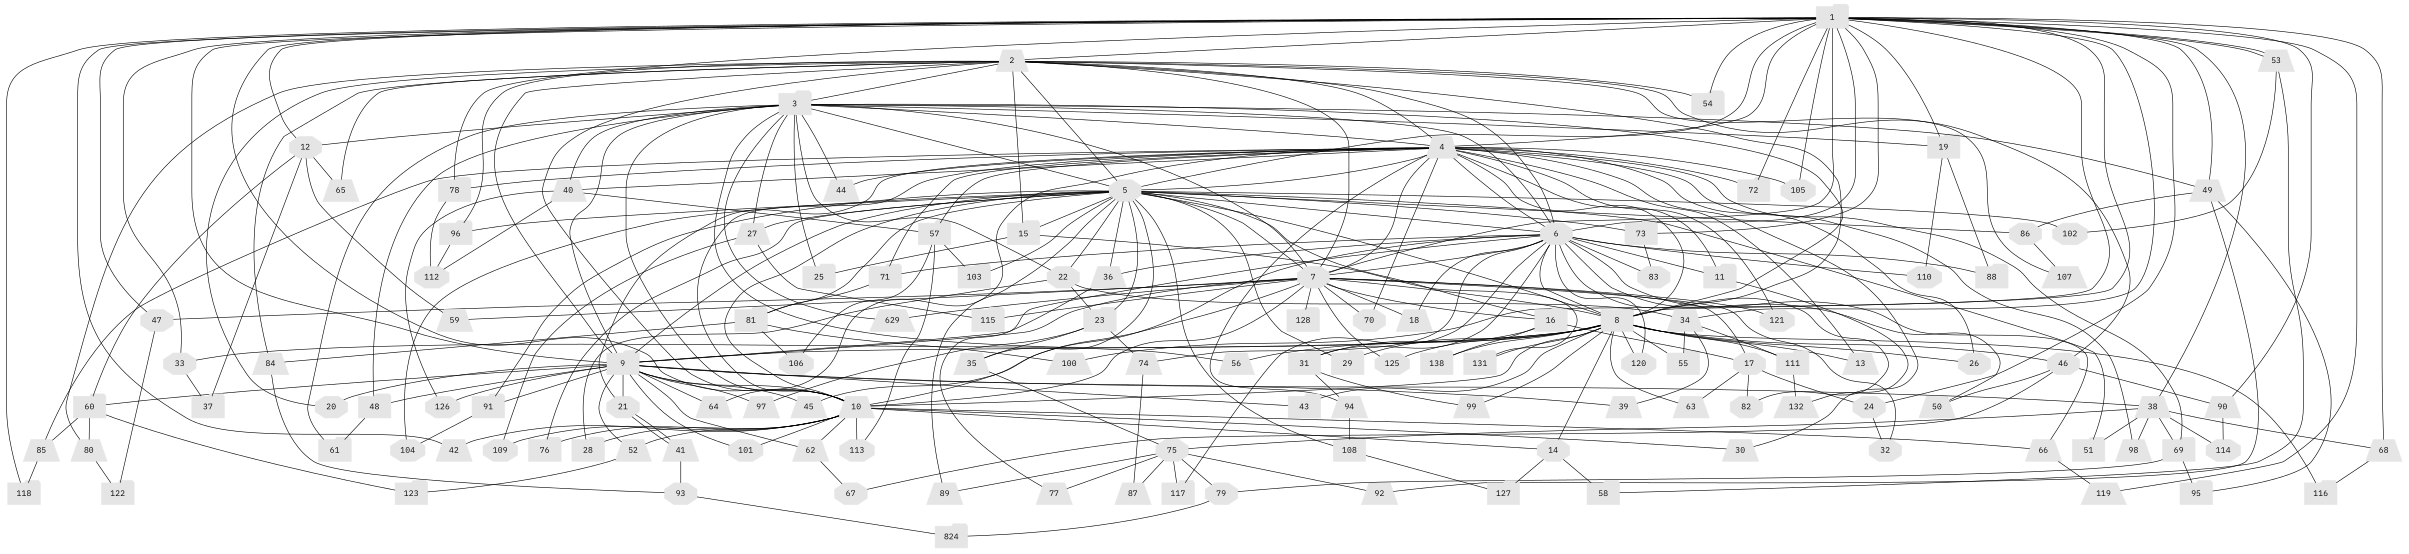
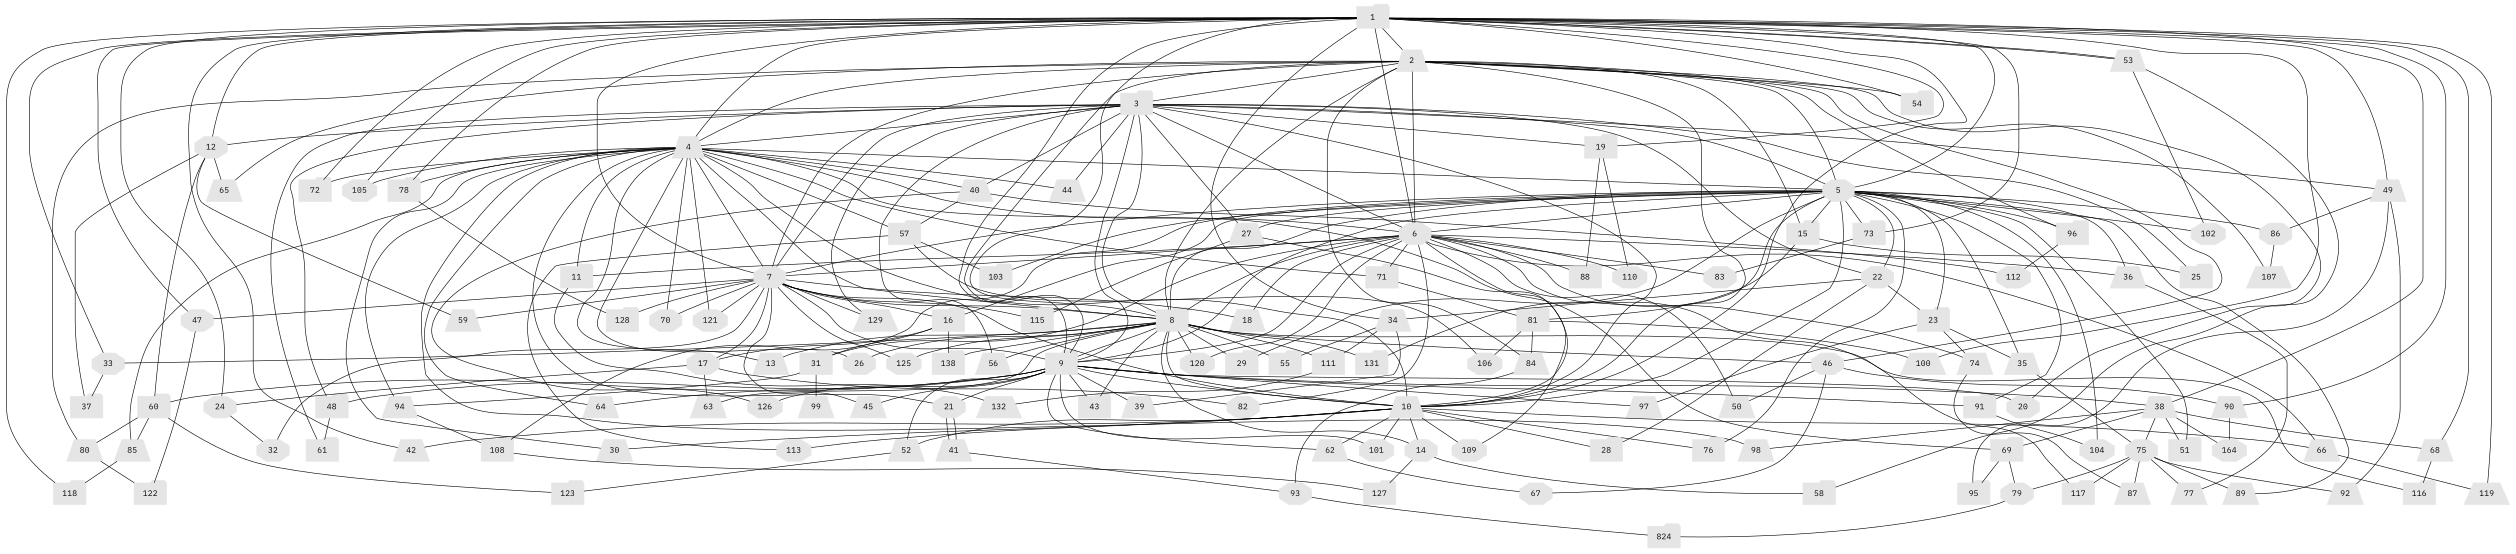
(432, 232) -> (505, 259)
(892, 321) -> (876, 321)
(1547, 373) -> none
(2223, 450) -> (2229, 450)
